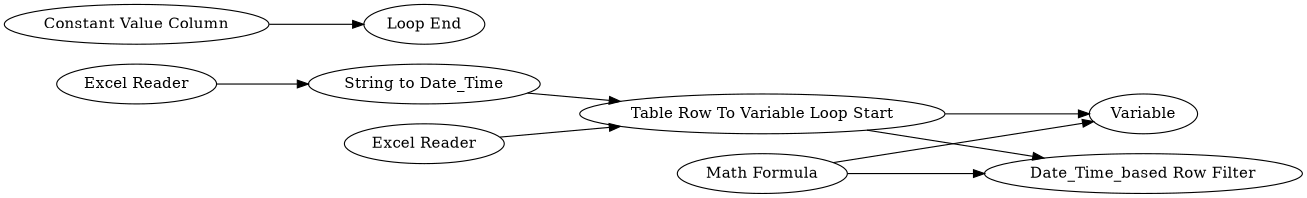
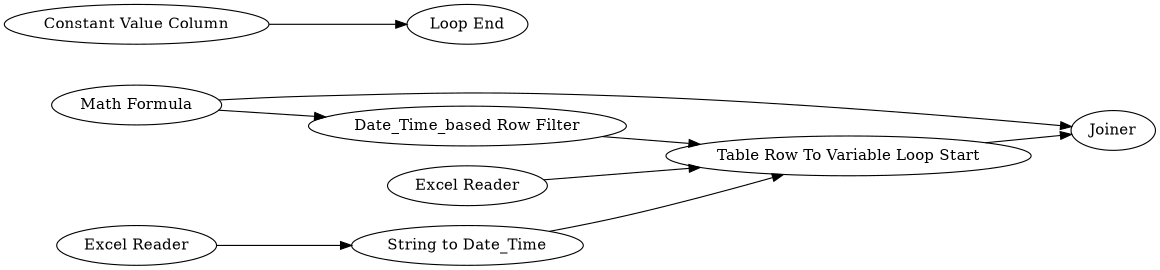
(1143, 114) -> (1113, 130)
(929, 140) -> (646, 140)
